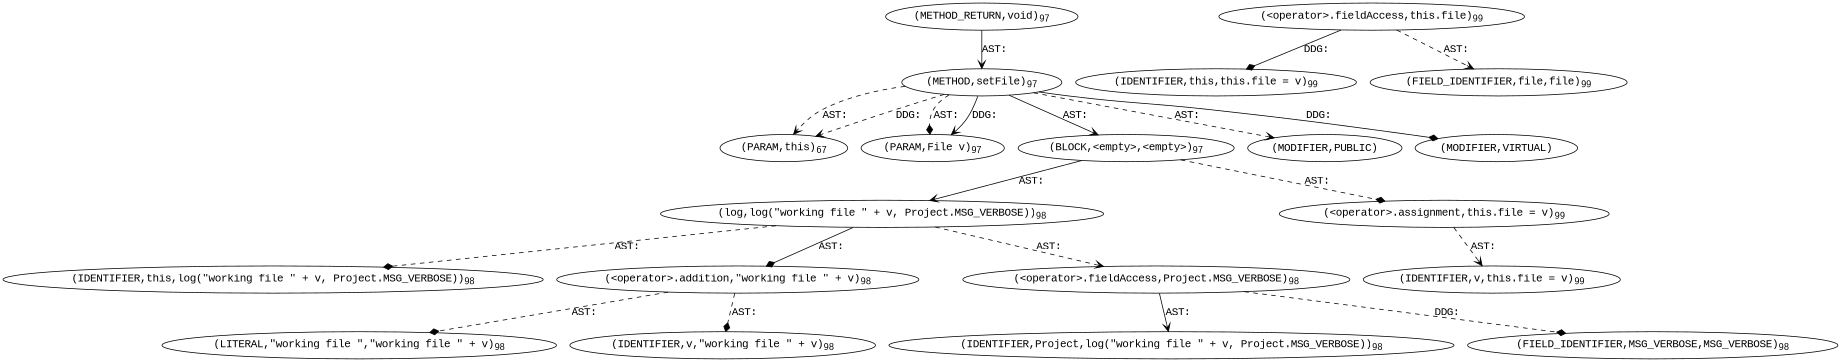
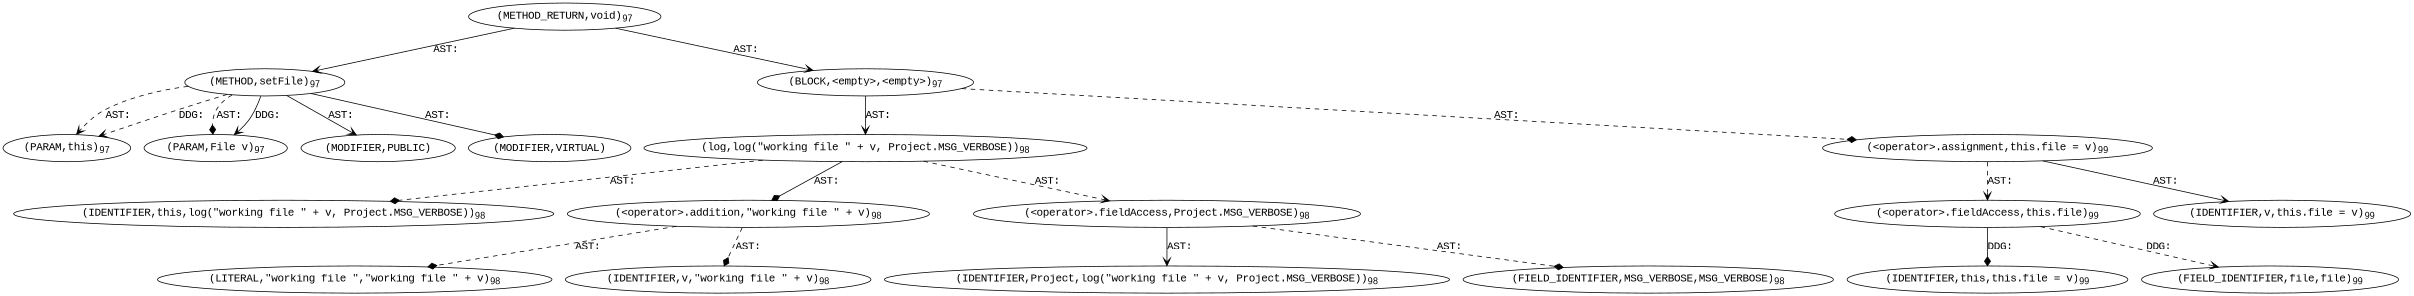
(1459, 49) -> (2162, 247)
(1050, 113) -> (710, 48)
(1150, 115) -> (318, 113)
(1322, 115) -> (441, 115)
(822, 147) -> (105, 147)
none -> (1987, 177)
(1466, 244) -> (2132, 180)
(1450, 312) -> (1453, 247)
